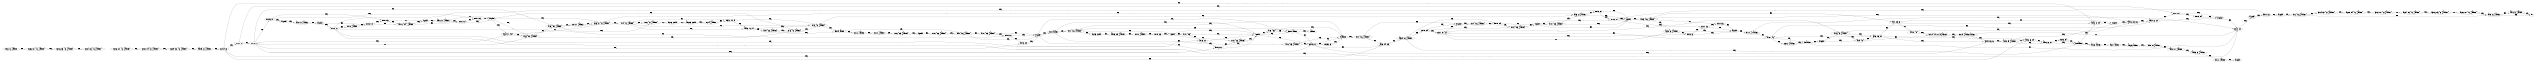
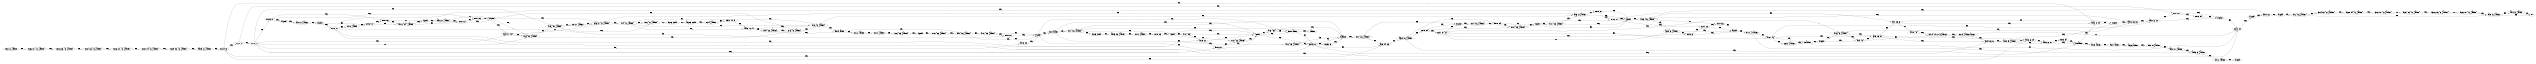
(1992, 18) -> (1968, 49)
none -> (107, 49)
